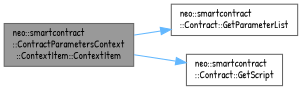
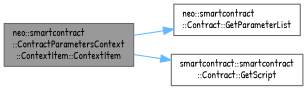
(234, 70) -> (237, 70)
